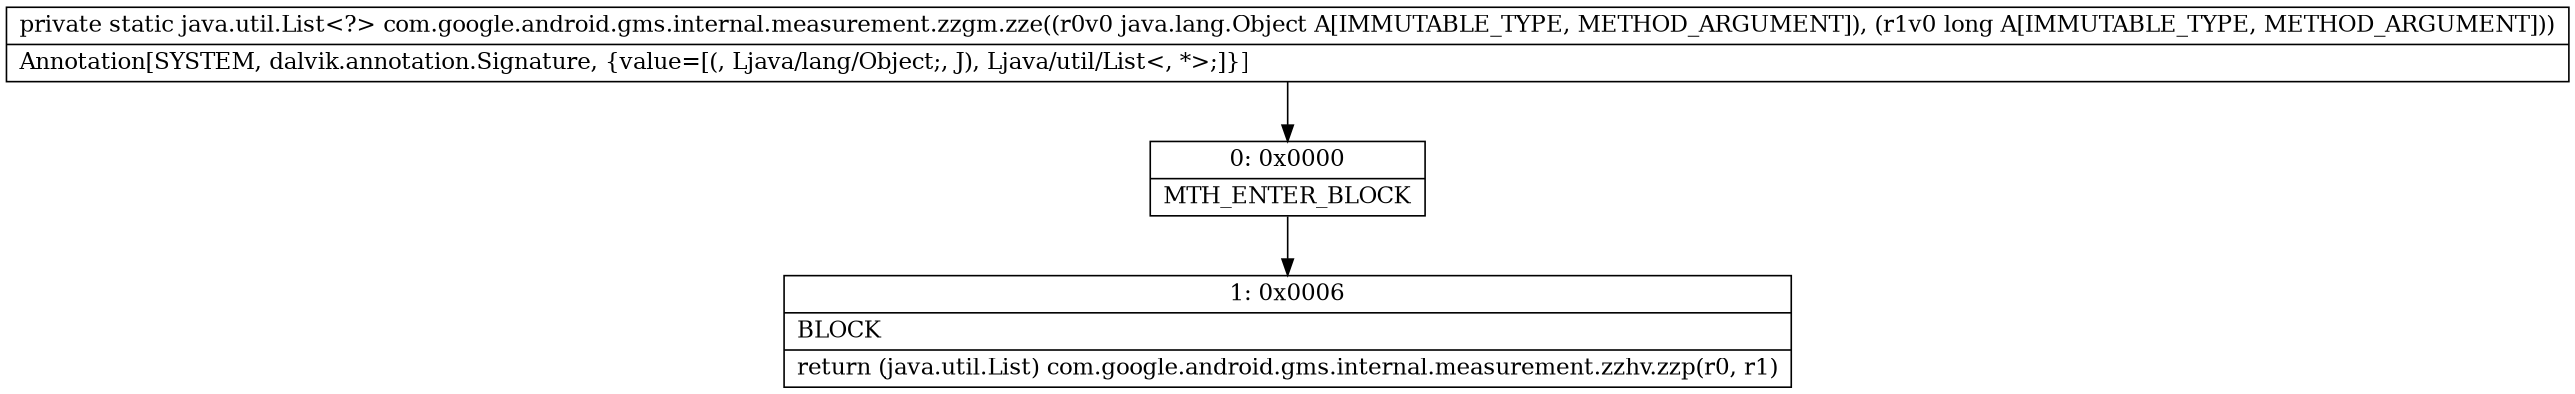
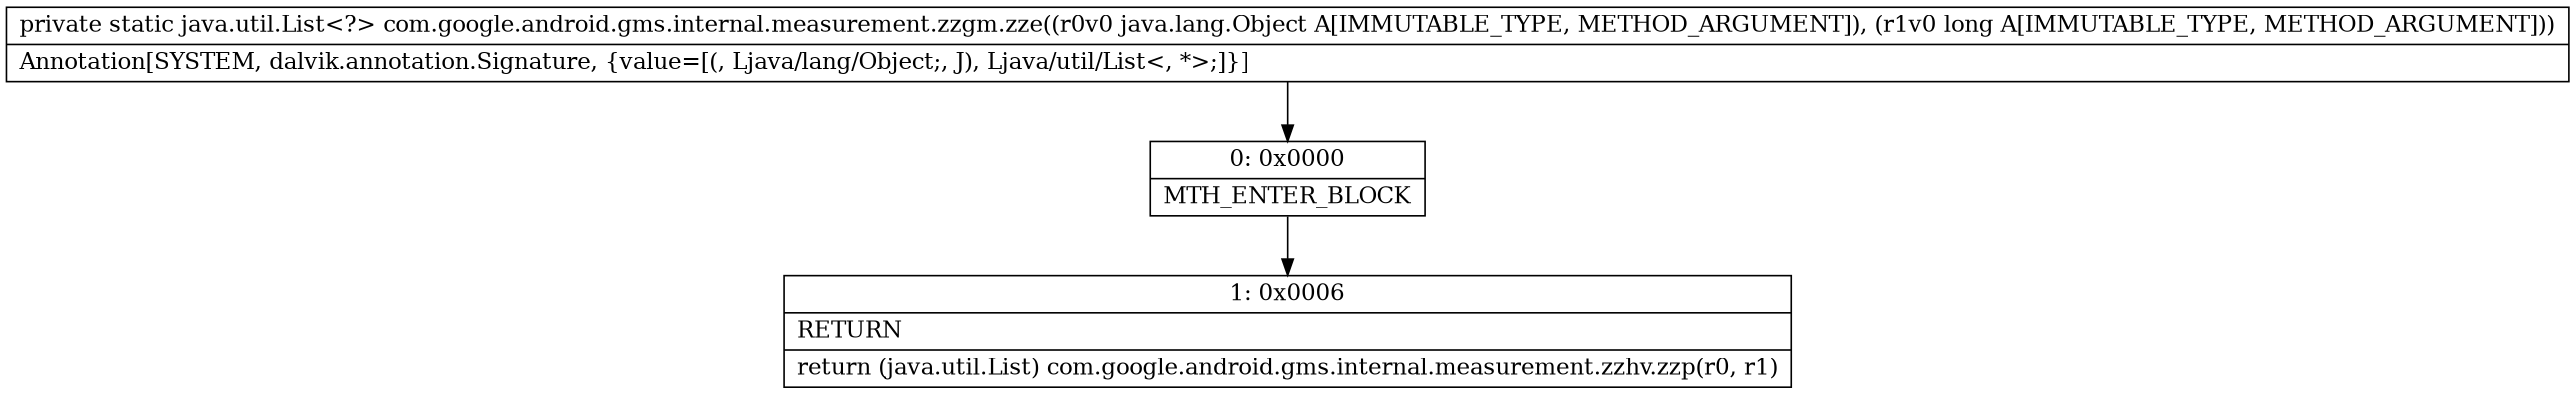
(839, 331) -> (850, 331)
